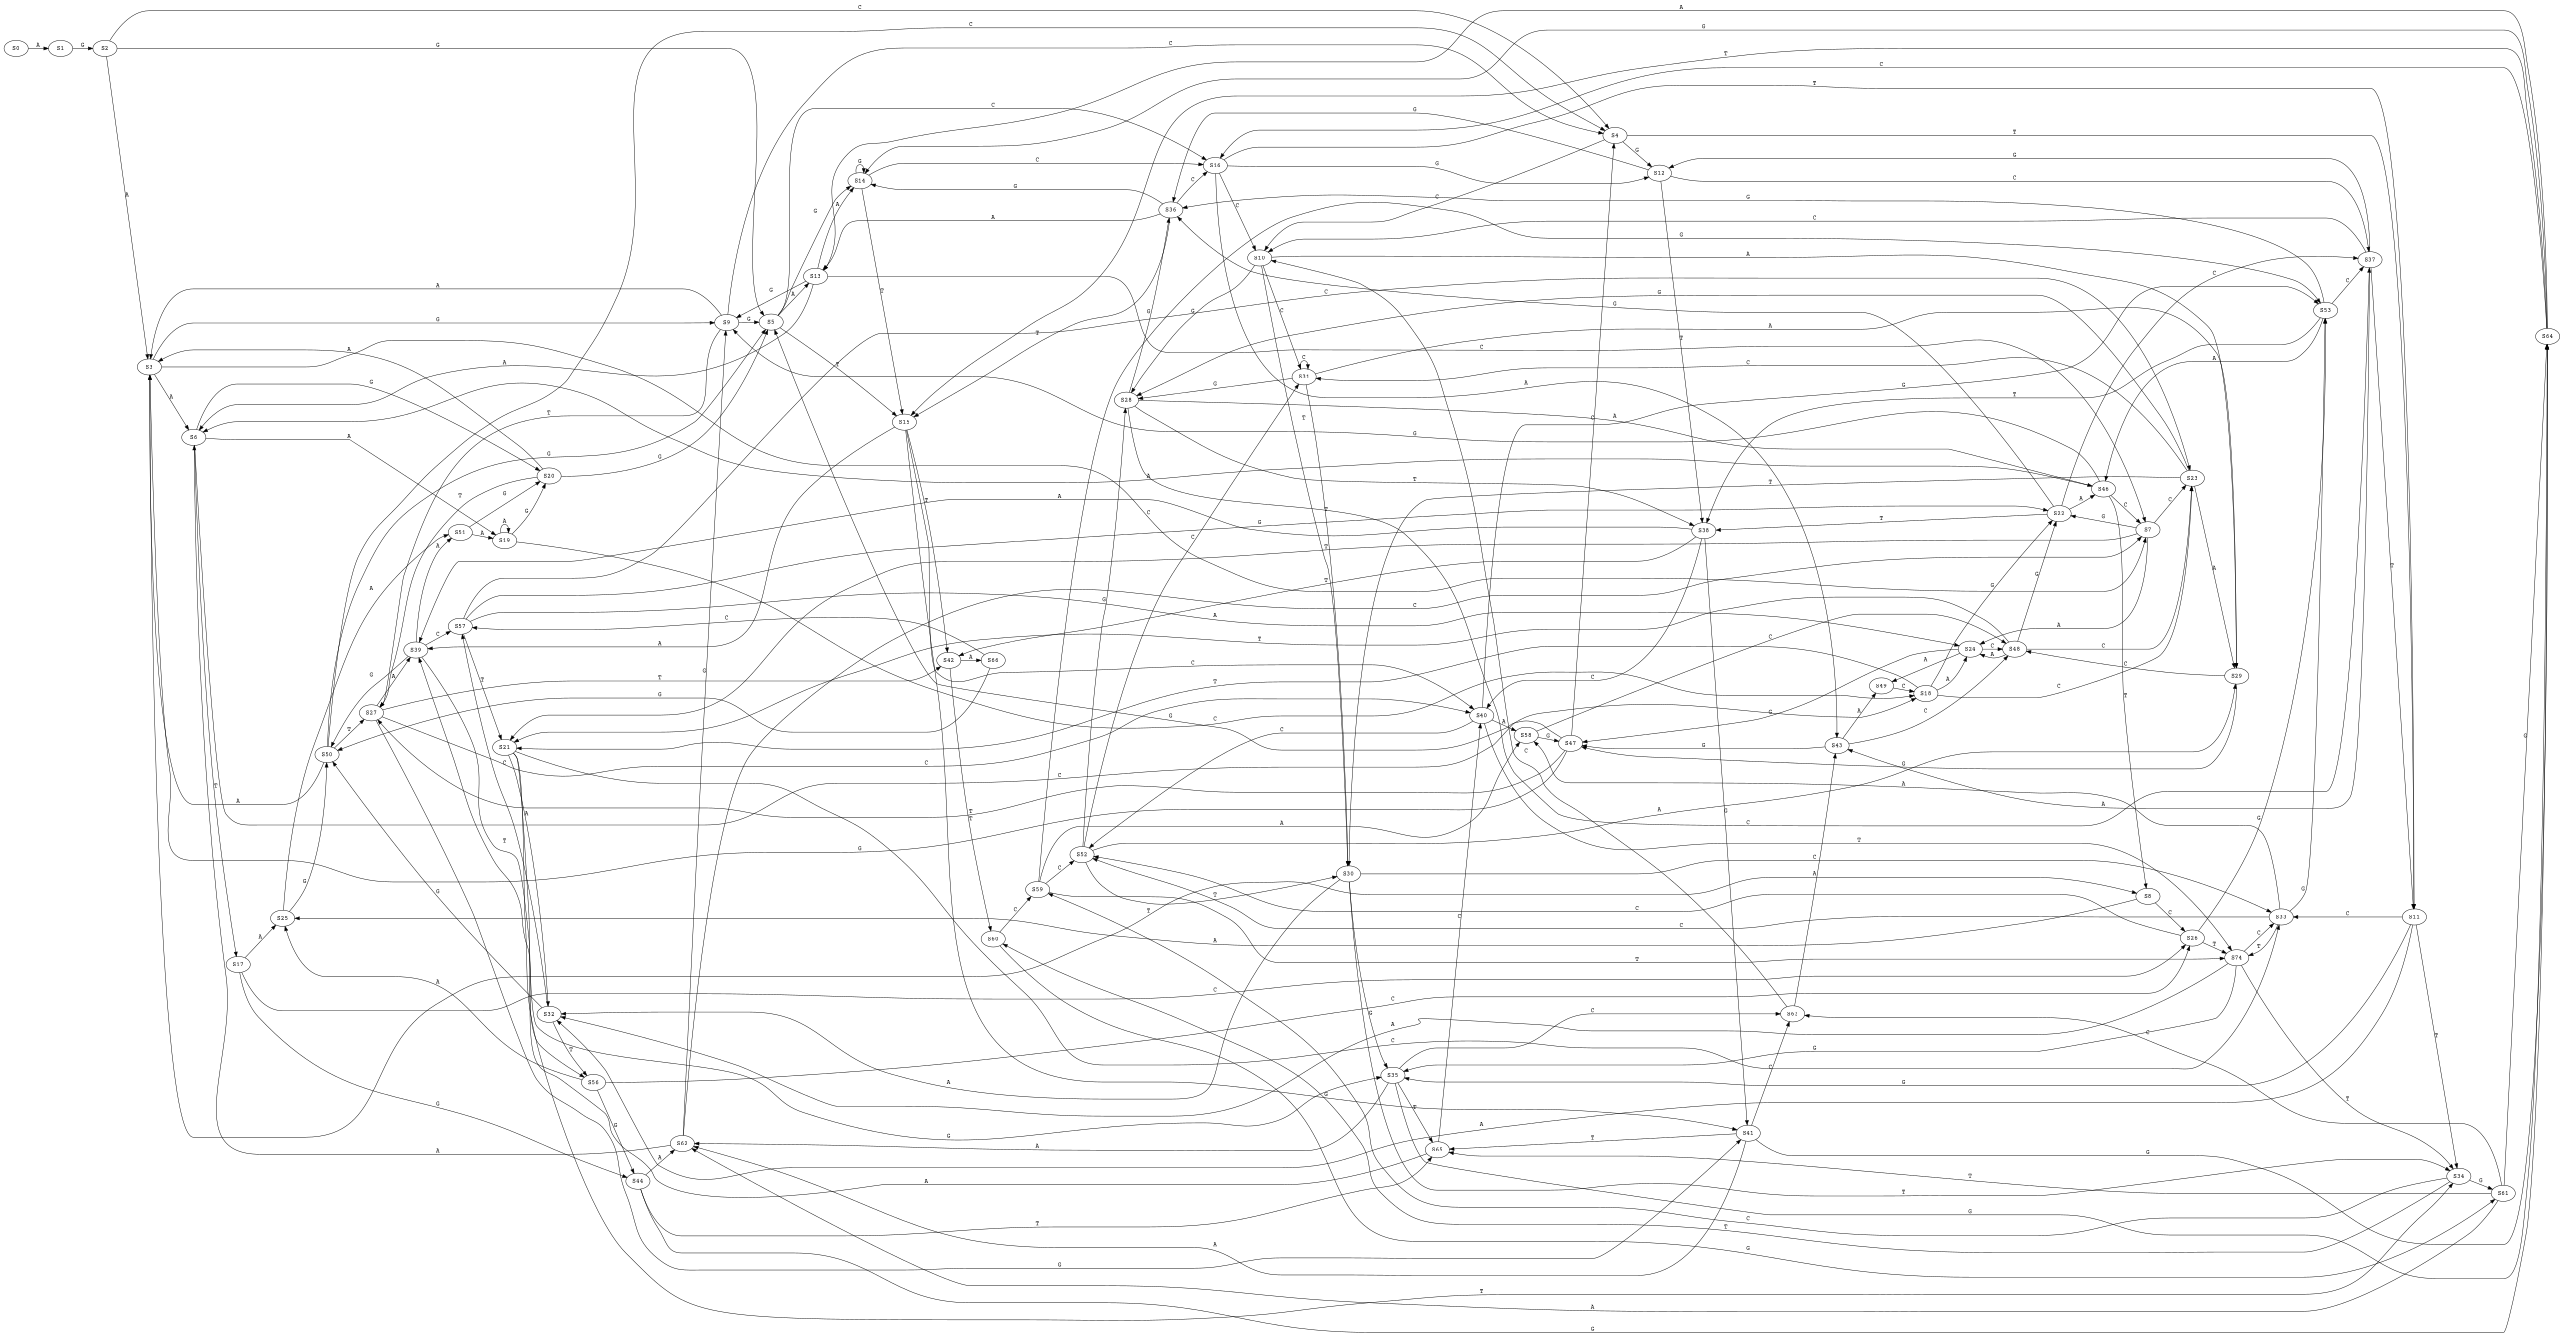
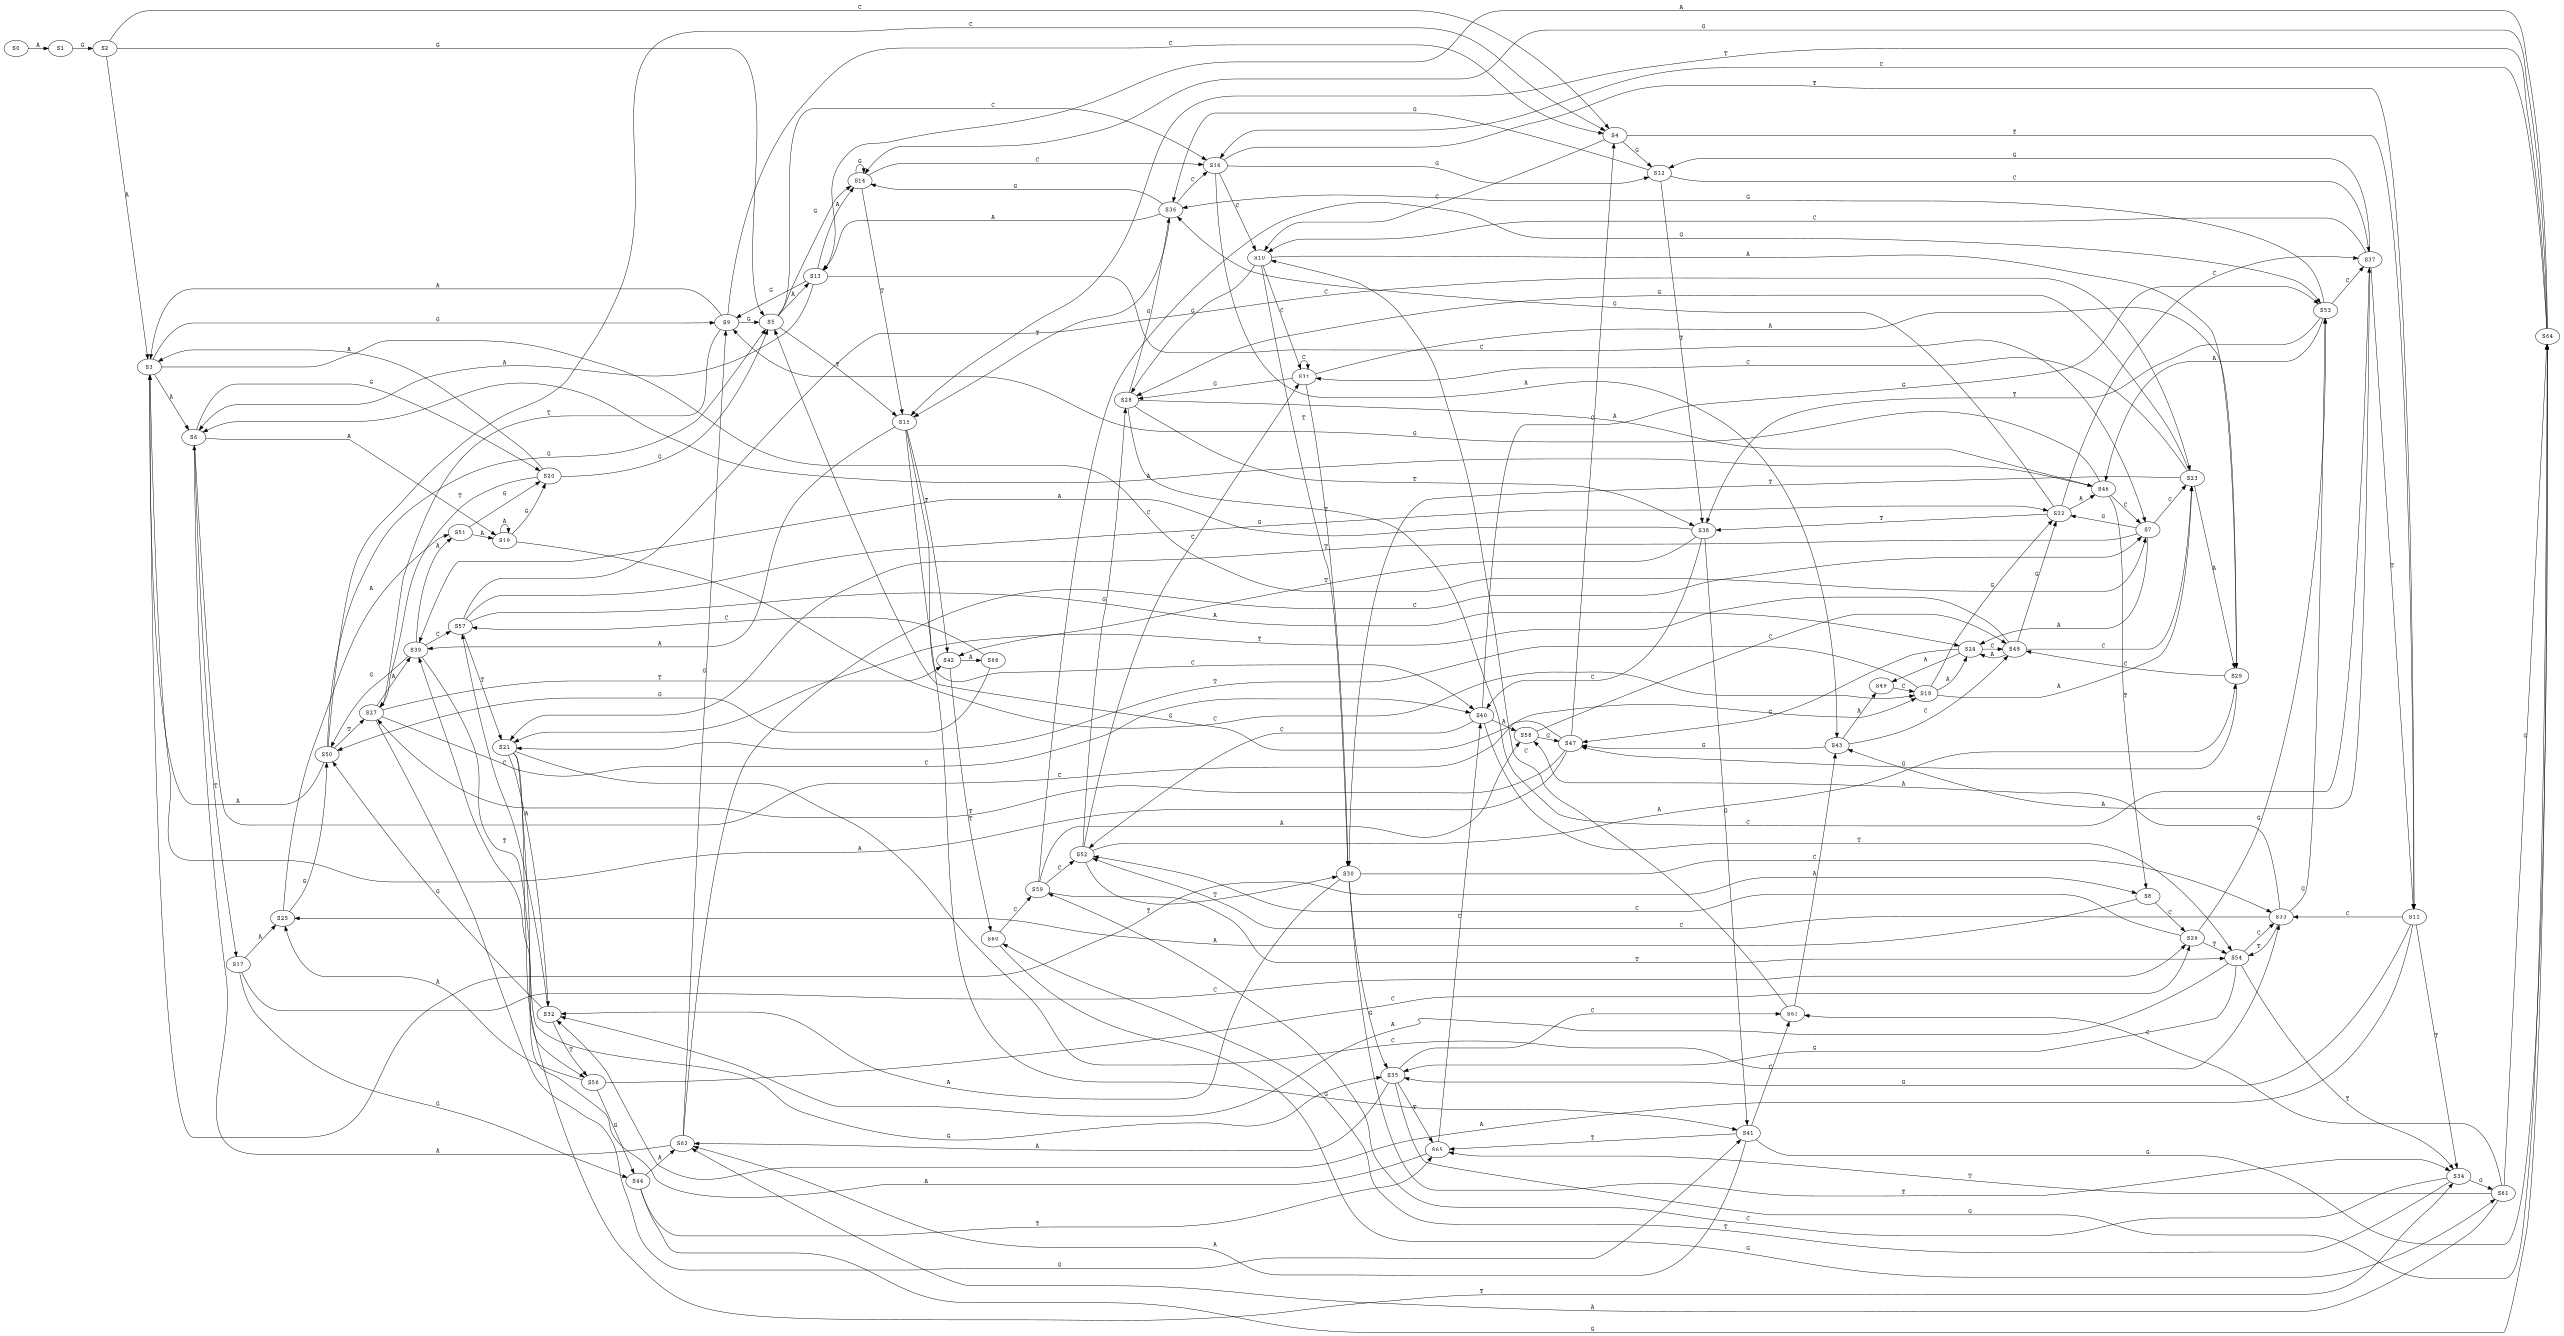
(2059, 686) -> (2059, 686)
(860, 849) -> (860, 849)
(2237, 958) -> (2237, 958)
